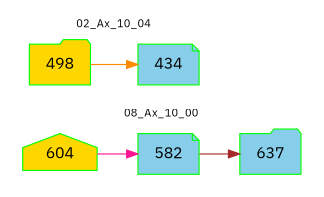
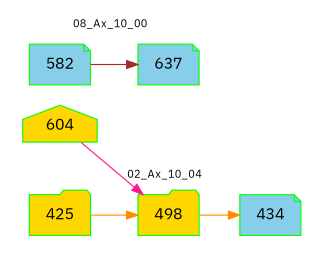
(112, 154) -> (116, 172)
(270, 154) -> (169, 65)
none -> (60, 215)
